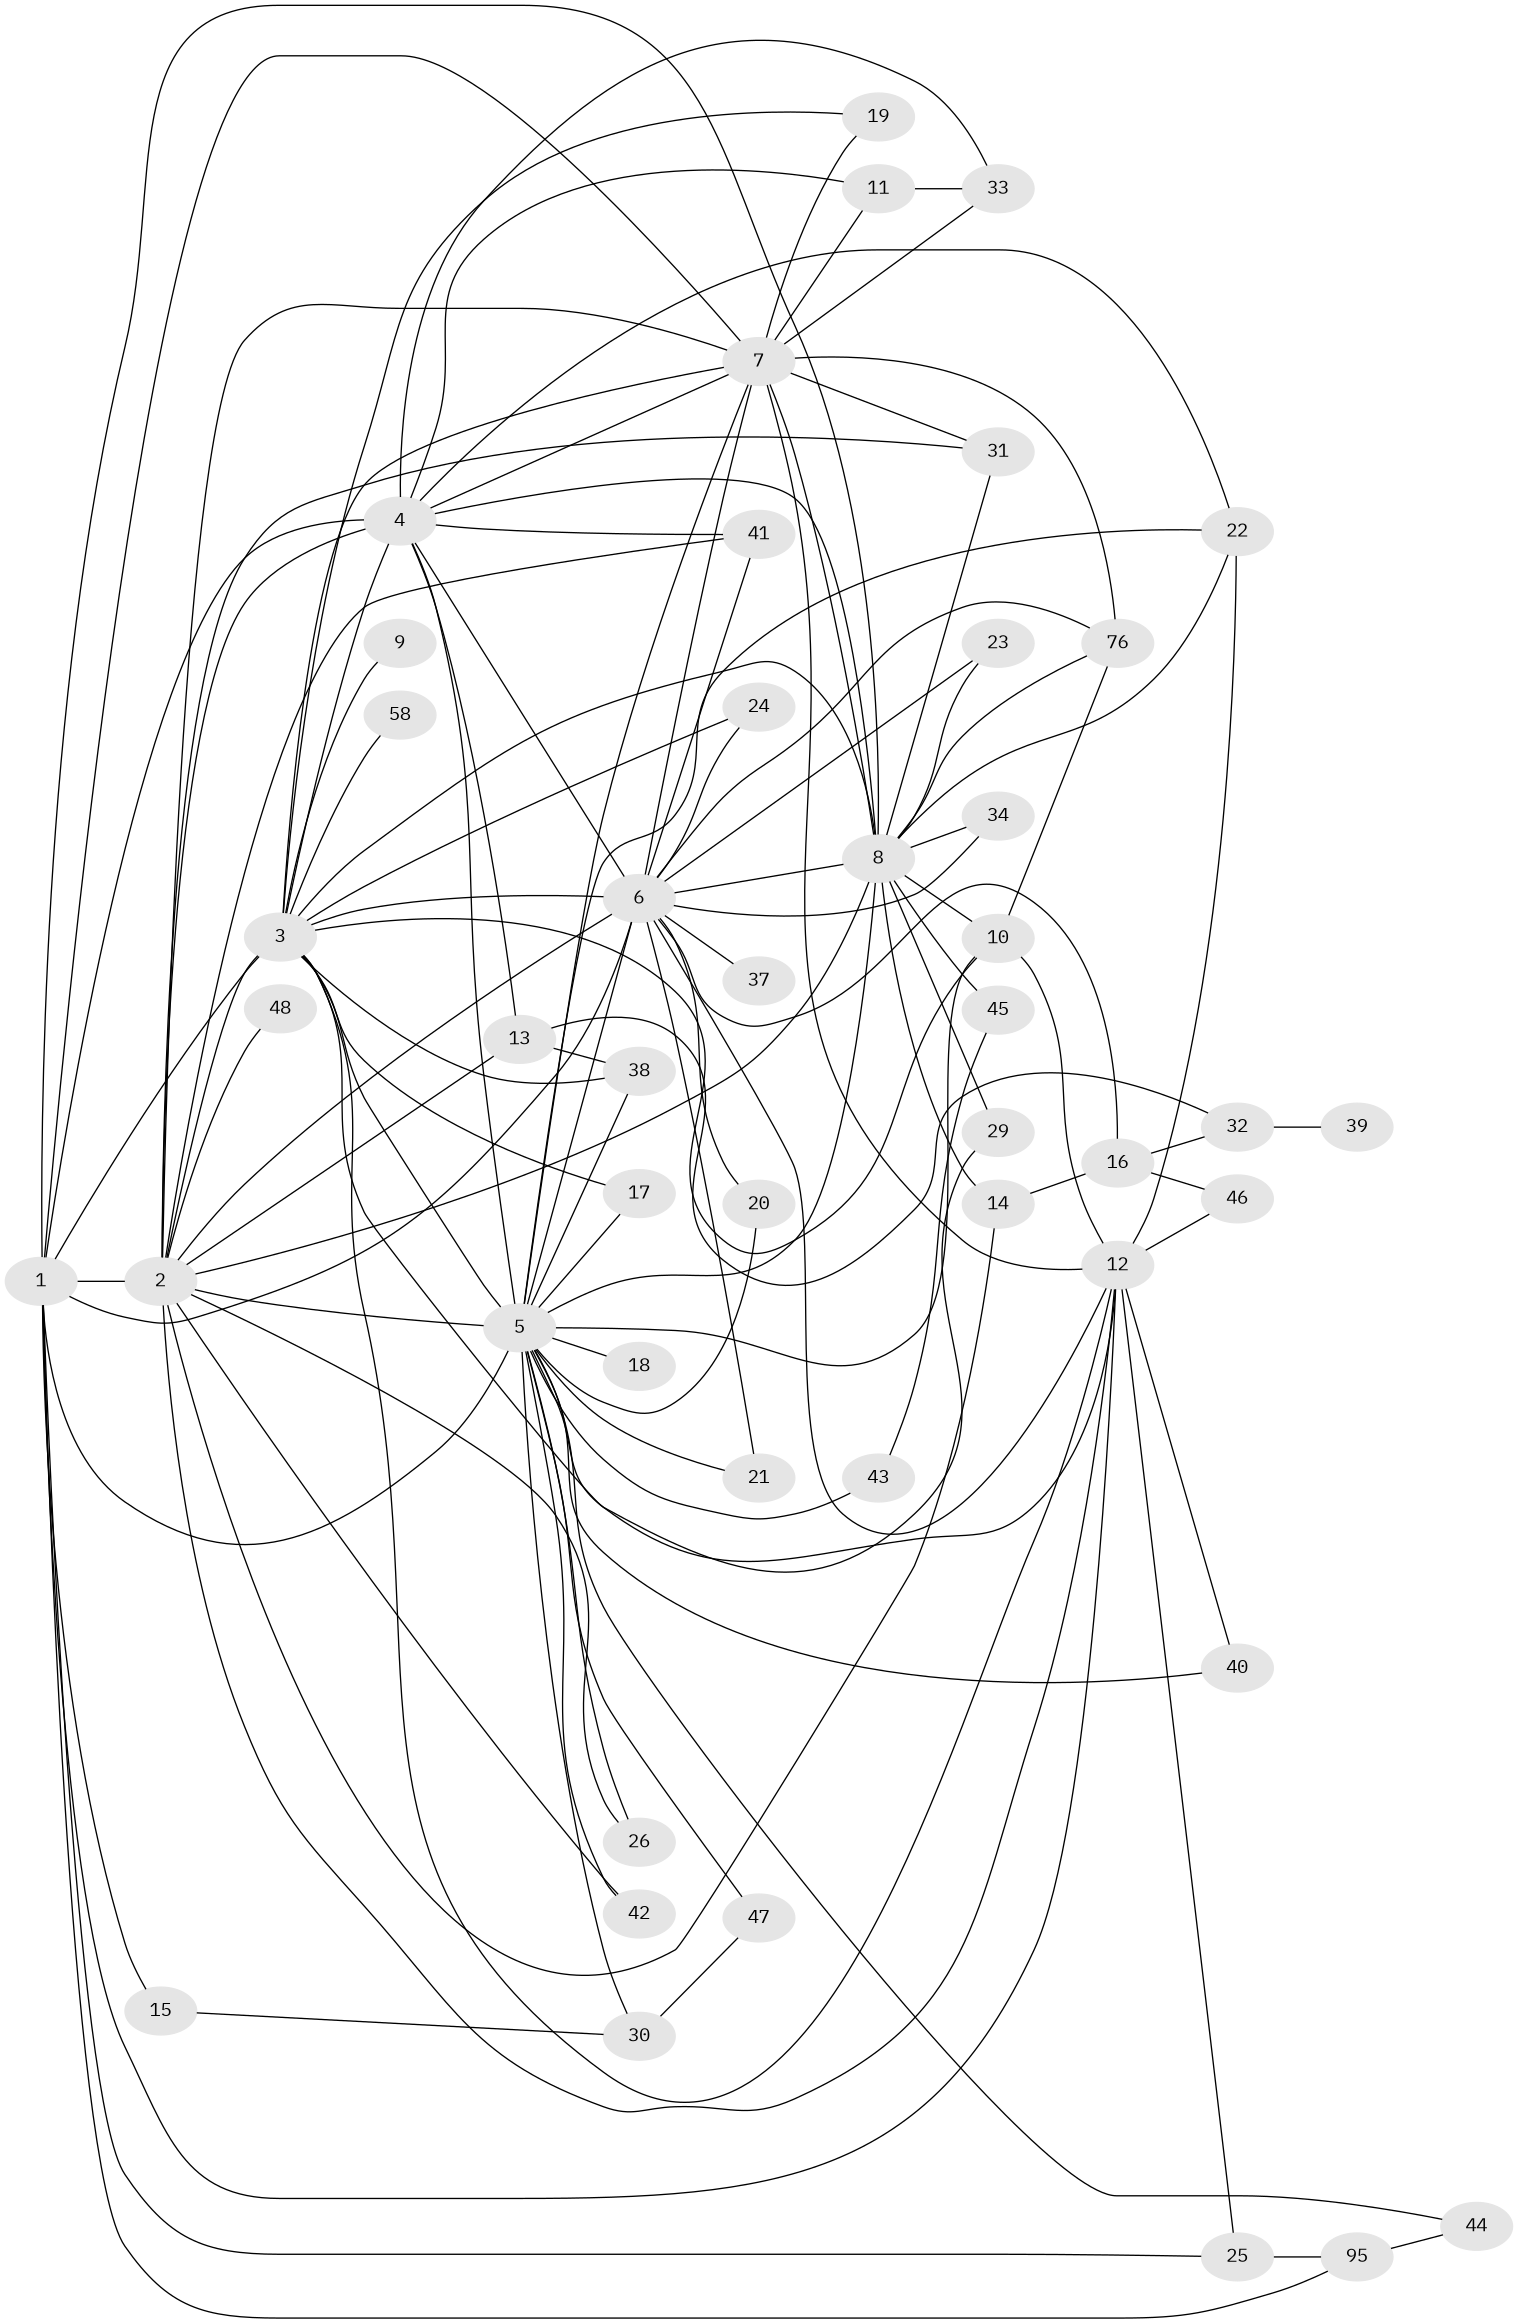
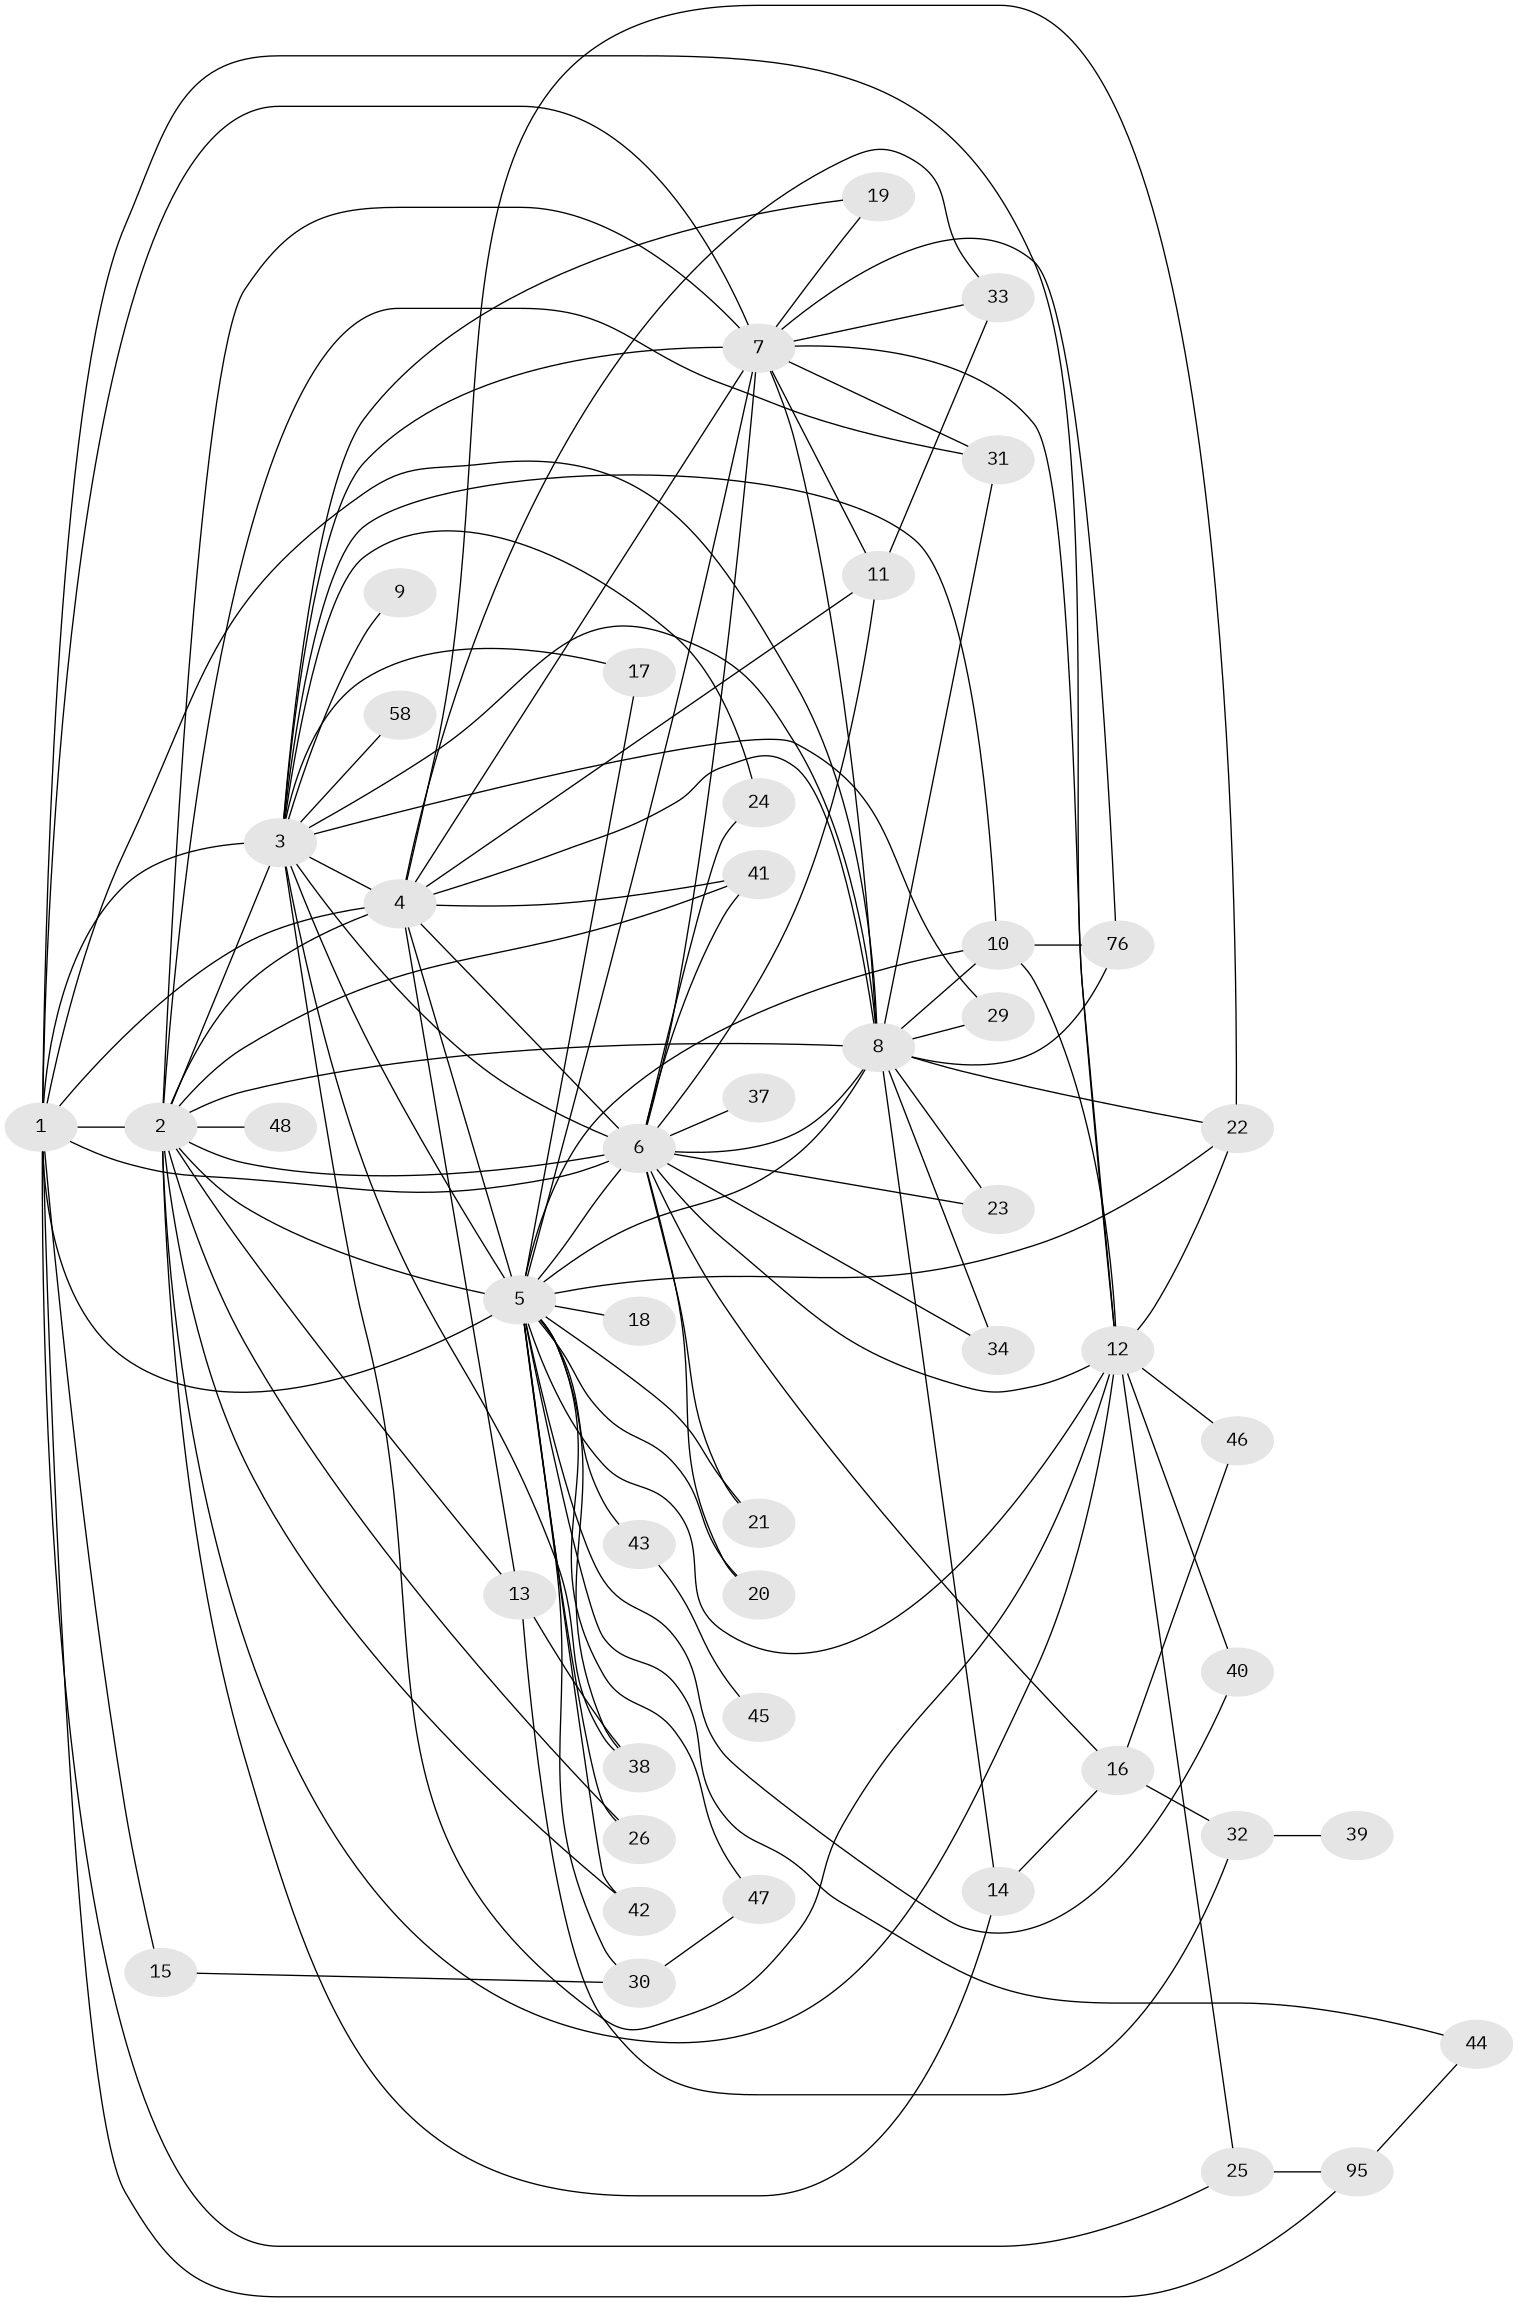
(842, 699) -> (807, 881)
(934, 937) -> none
